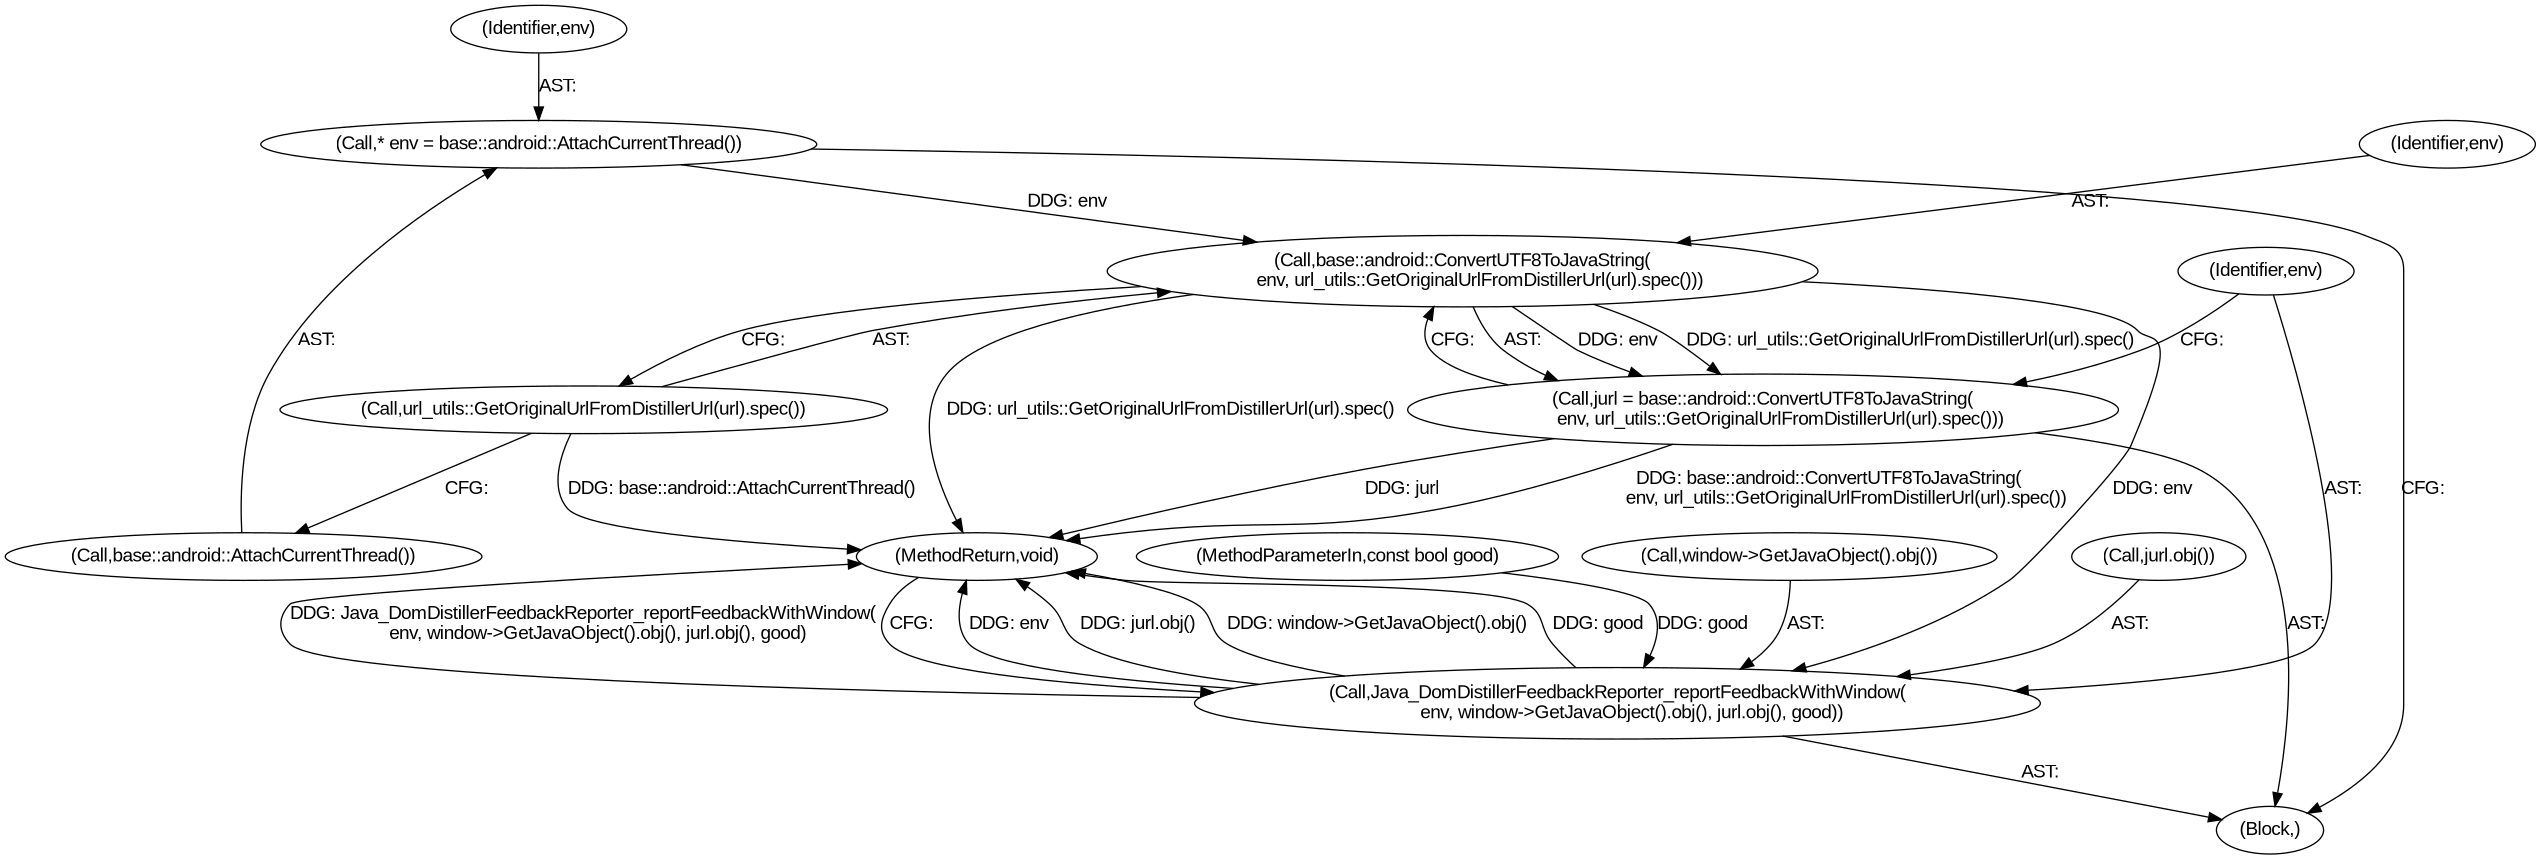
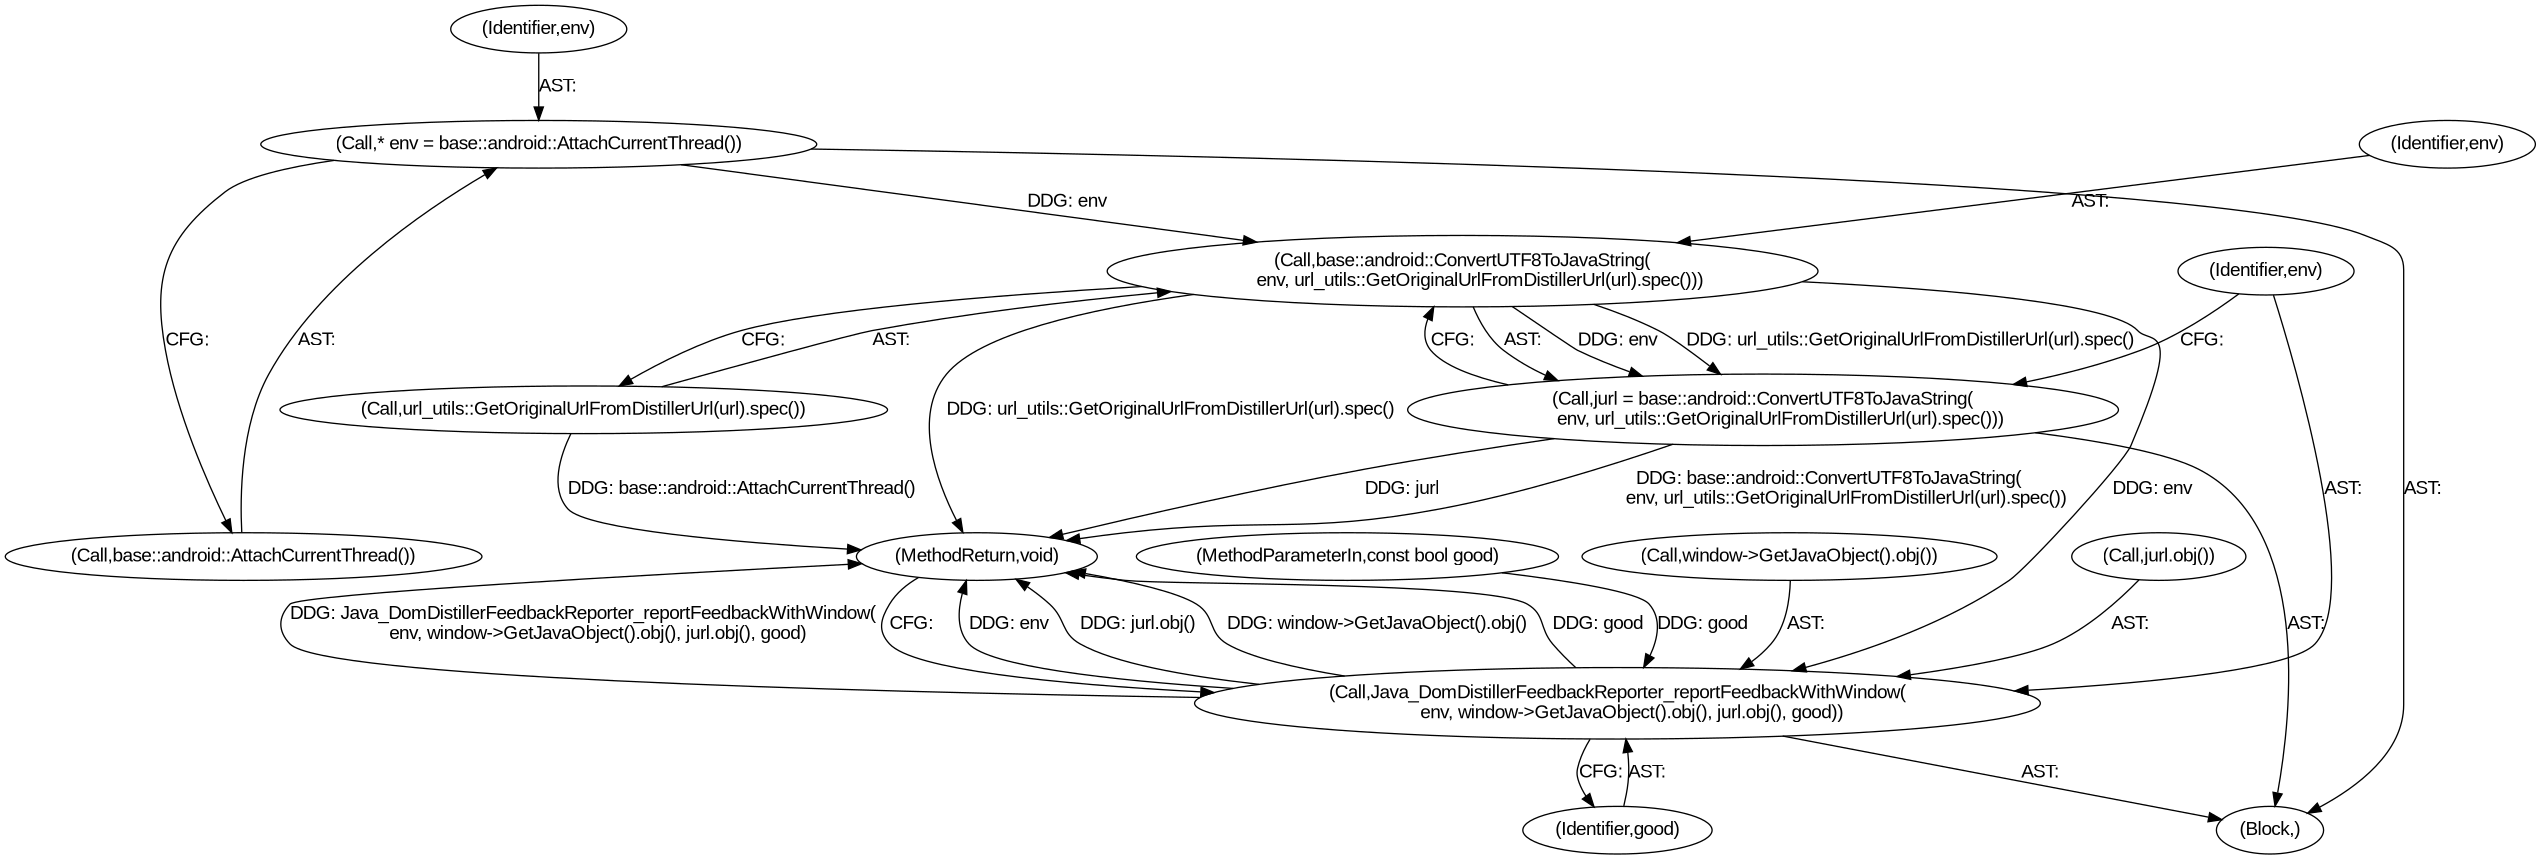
(420, 481) -> (161, 294)
(2426, 489) -> (2426, 489)
none -> (1617, 830)
